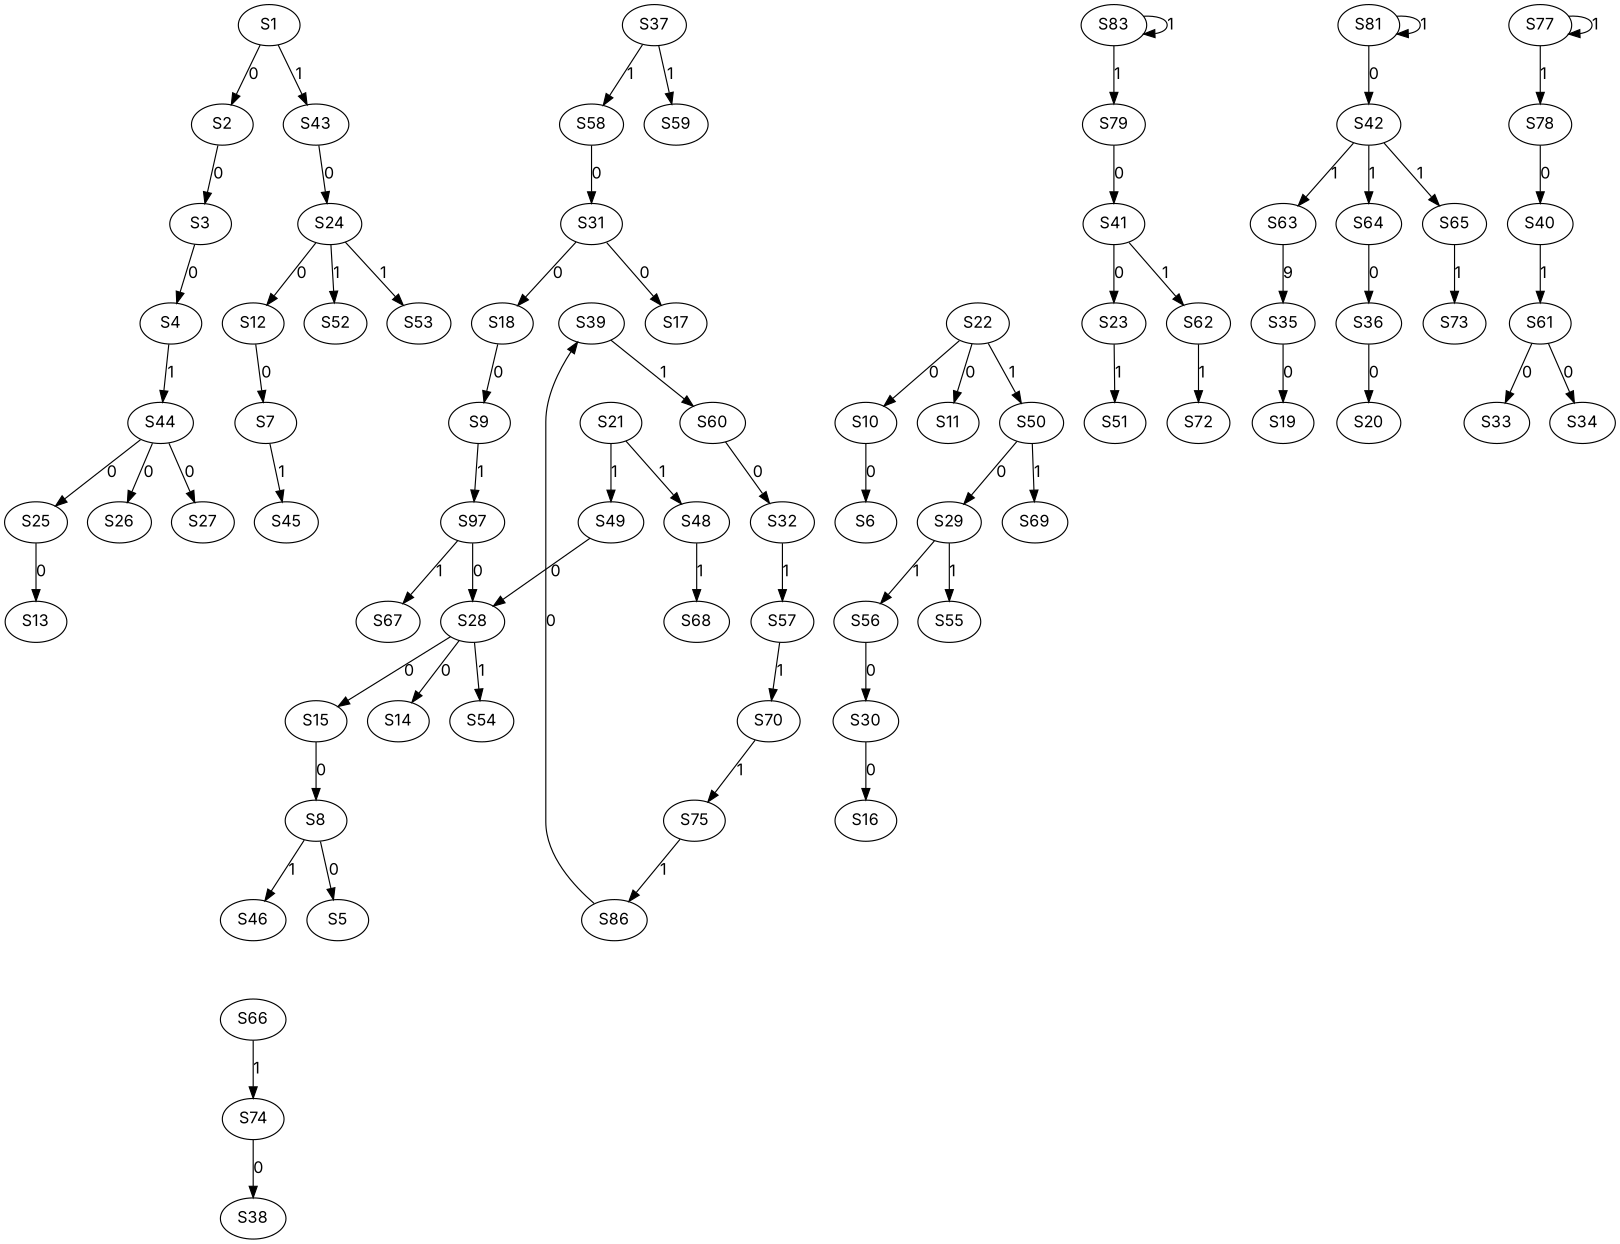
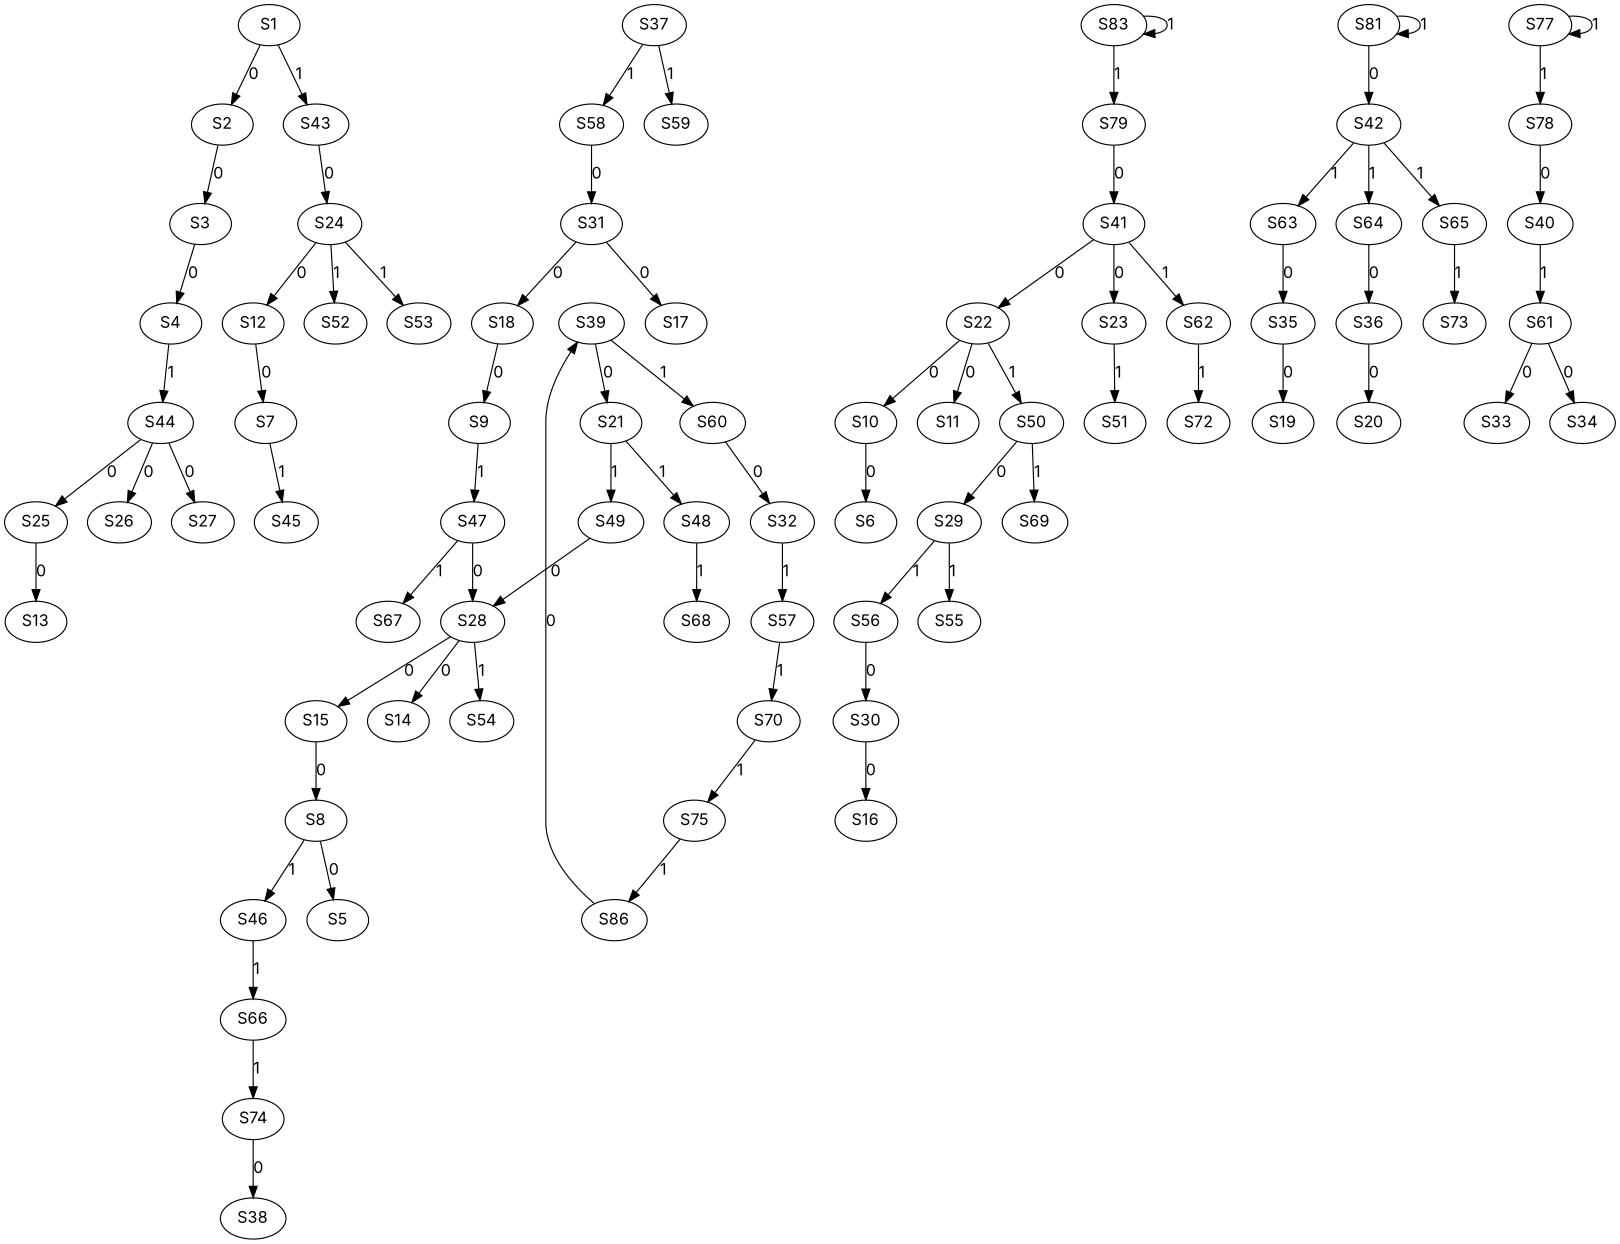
none -> (1051, 270)
(1289, 274) -> (1289, 274)
none -> (600, 368)
(473, 522) -> (473, 522)
none -> (253, 964)
